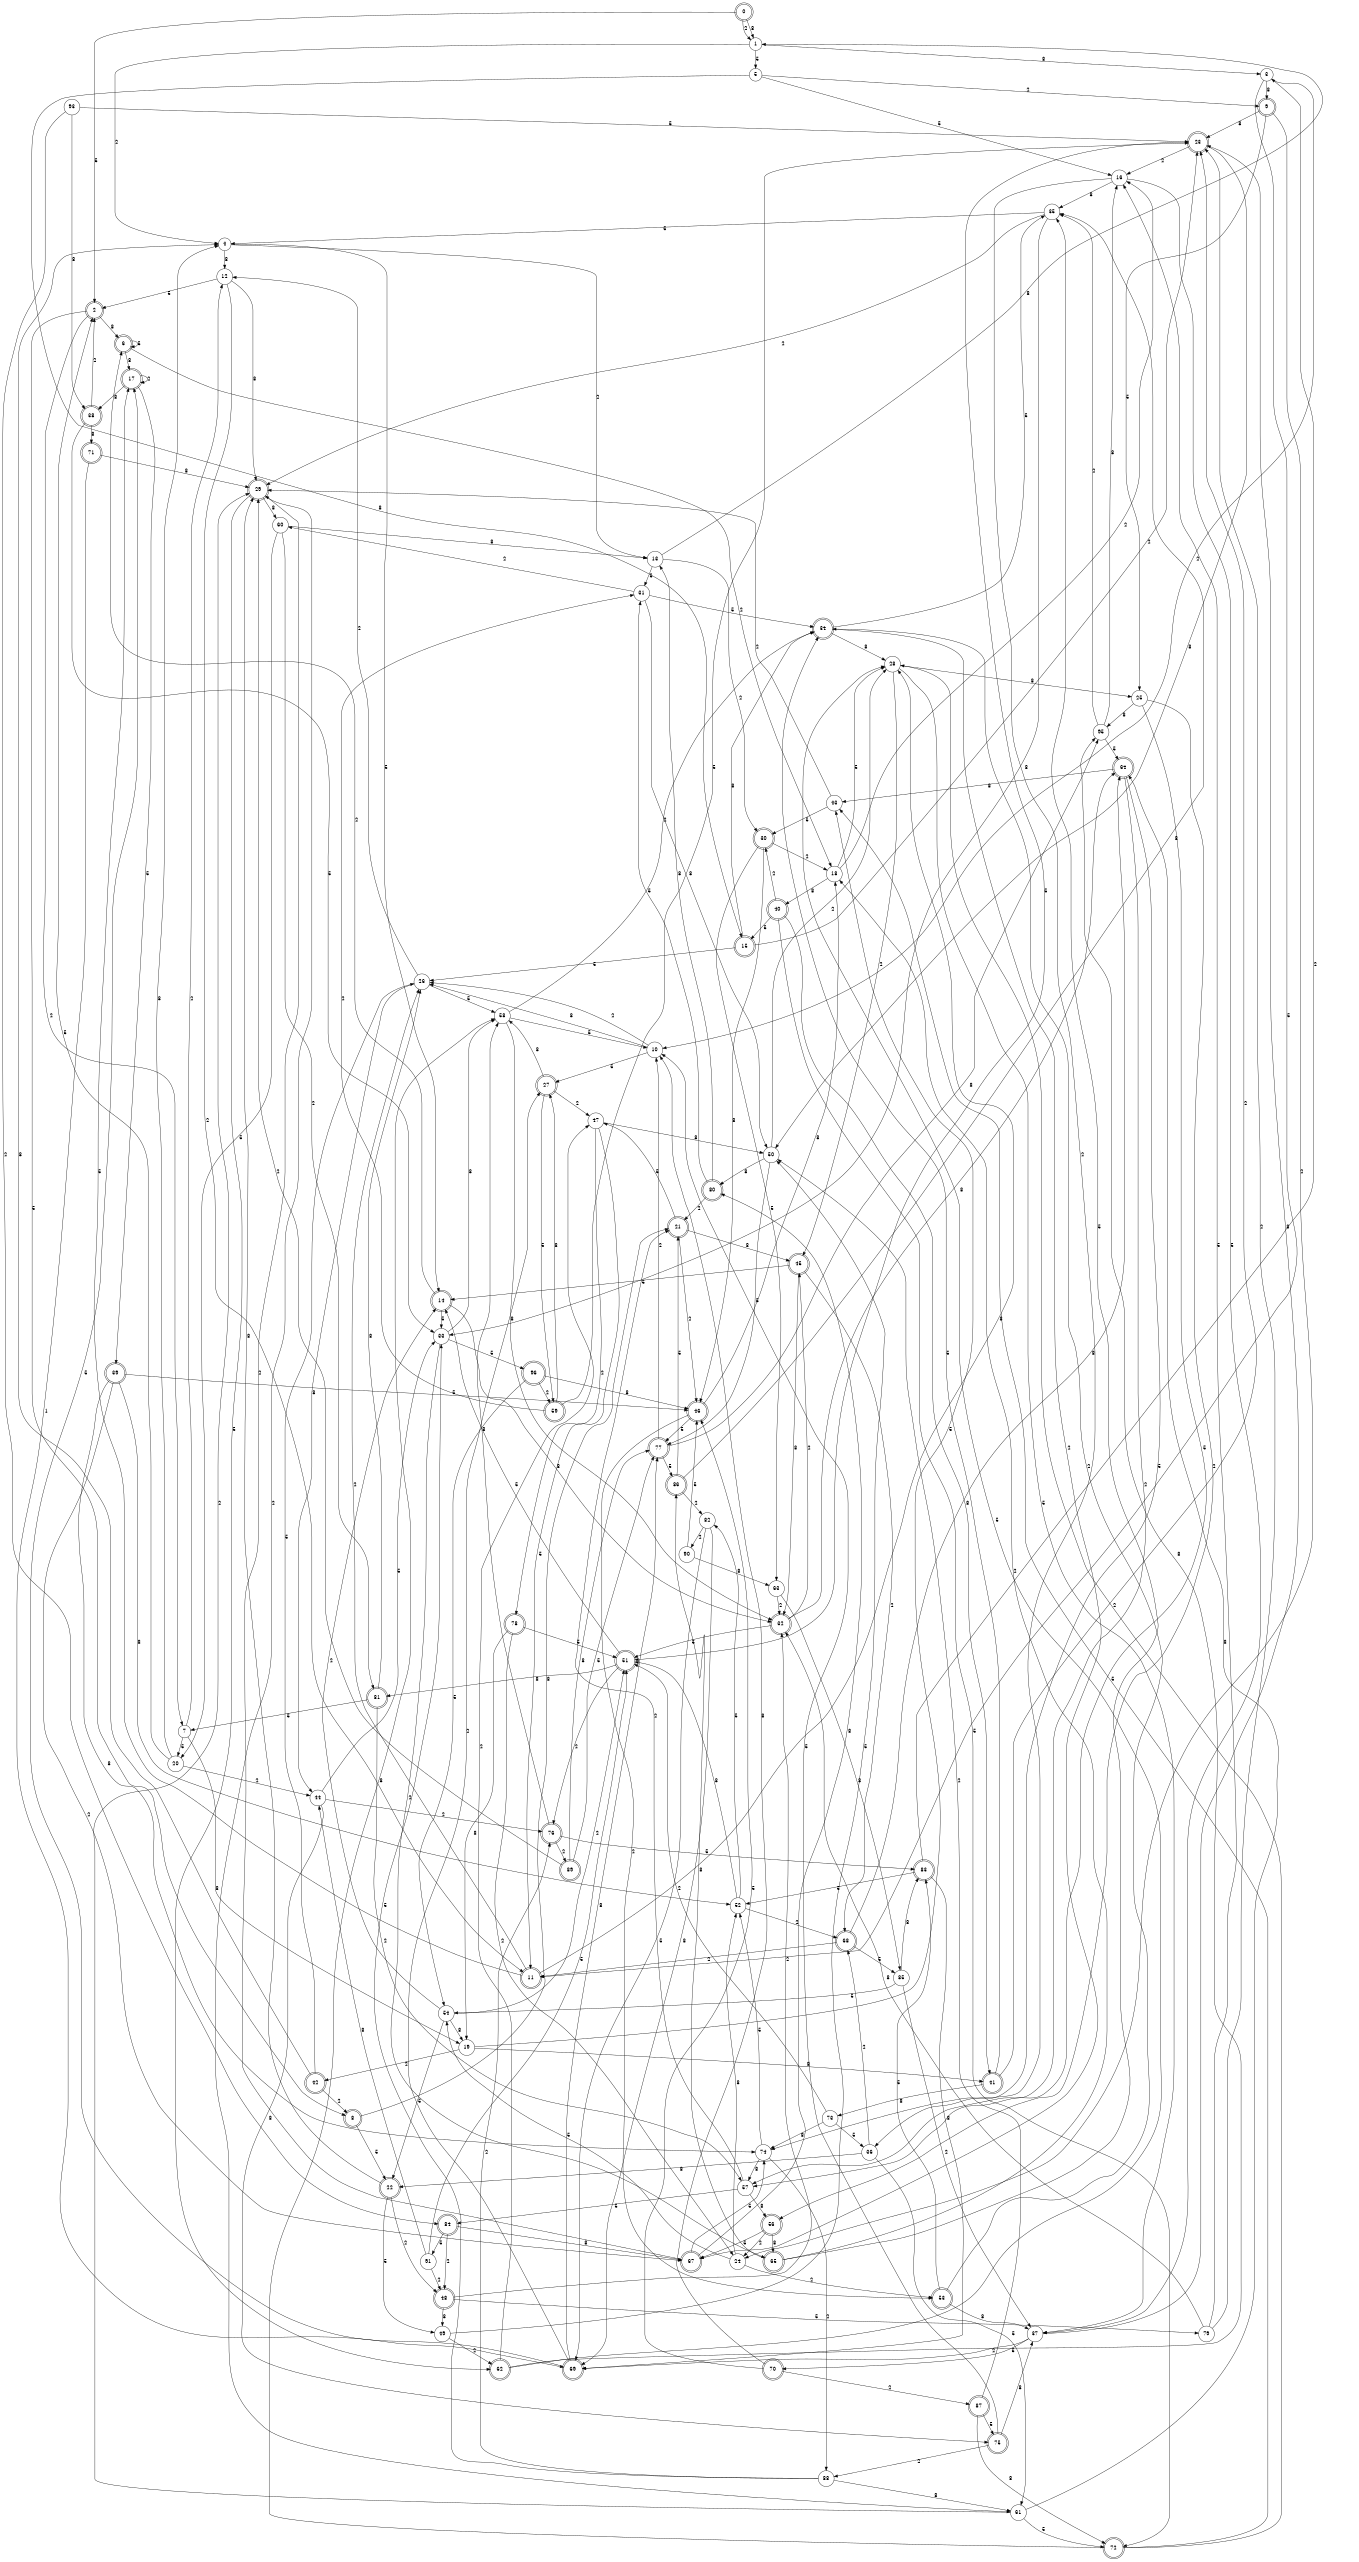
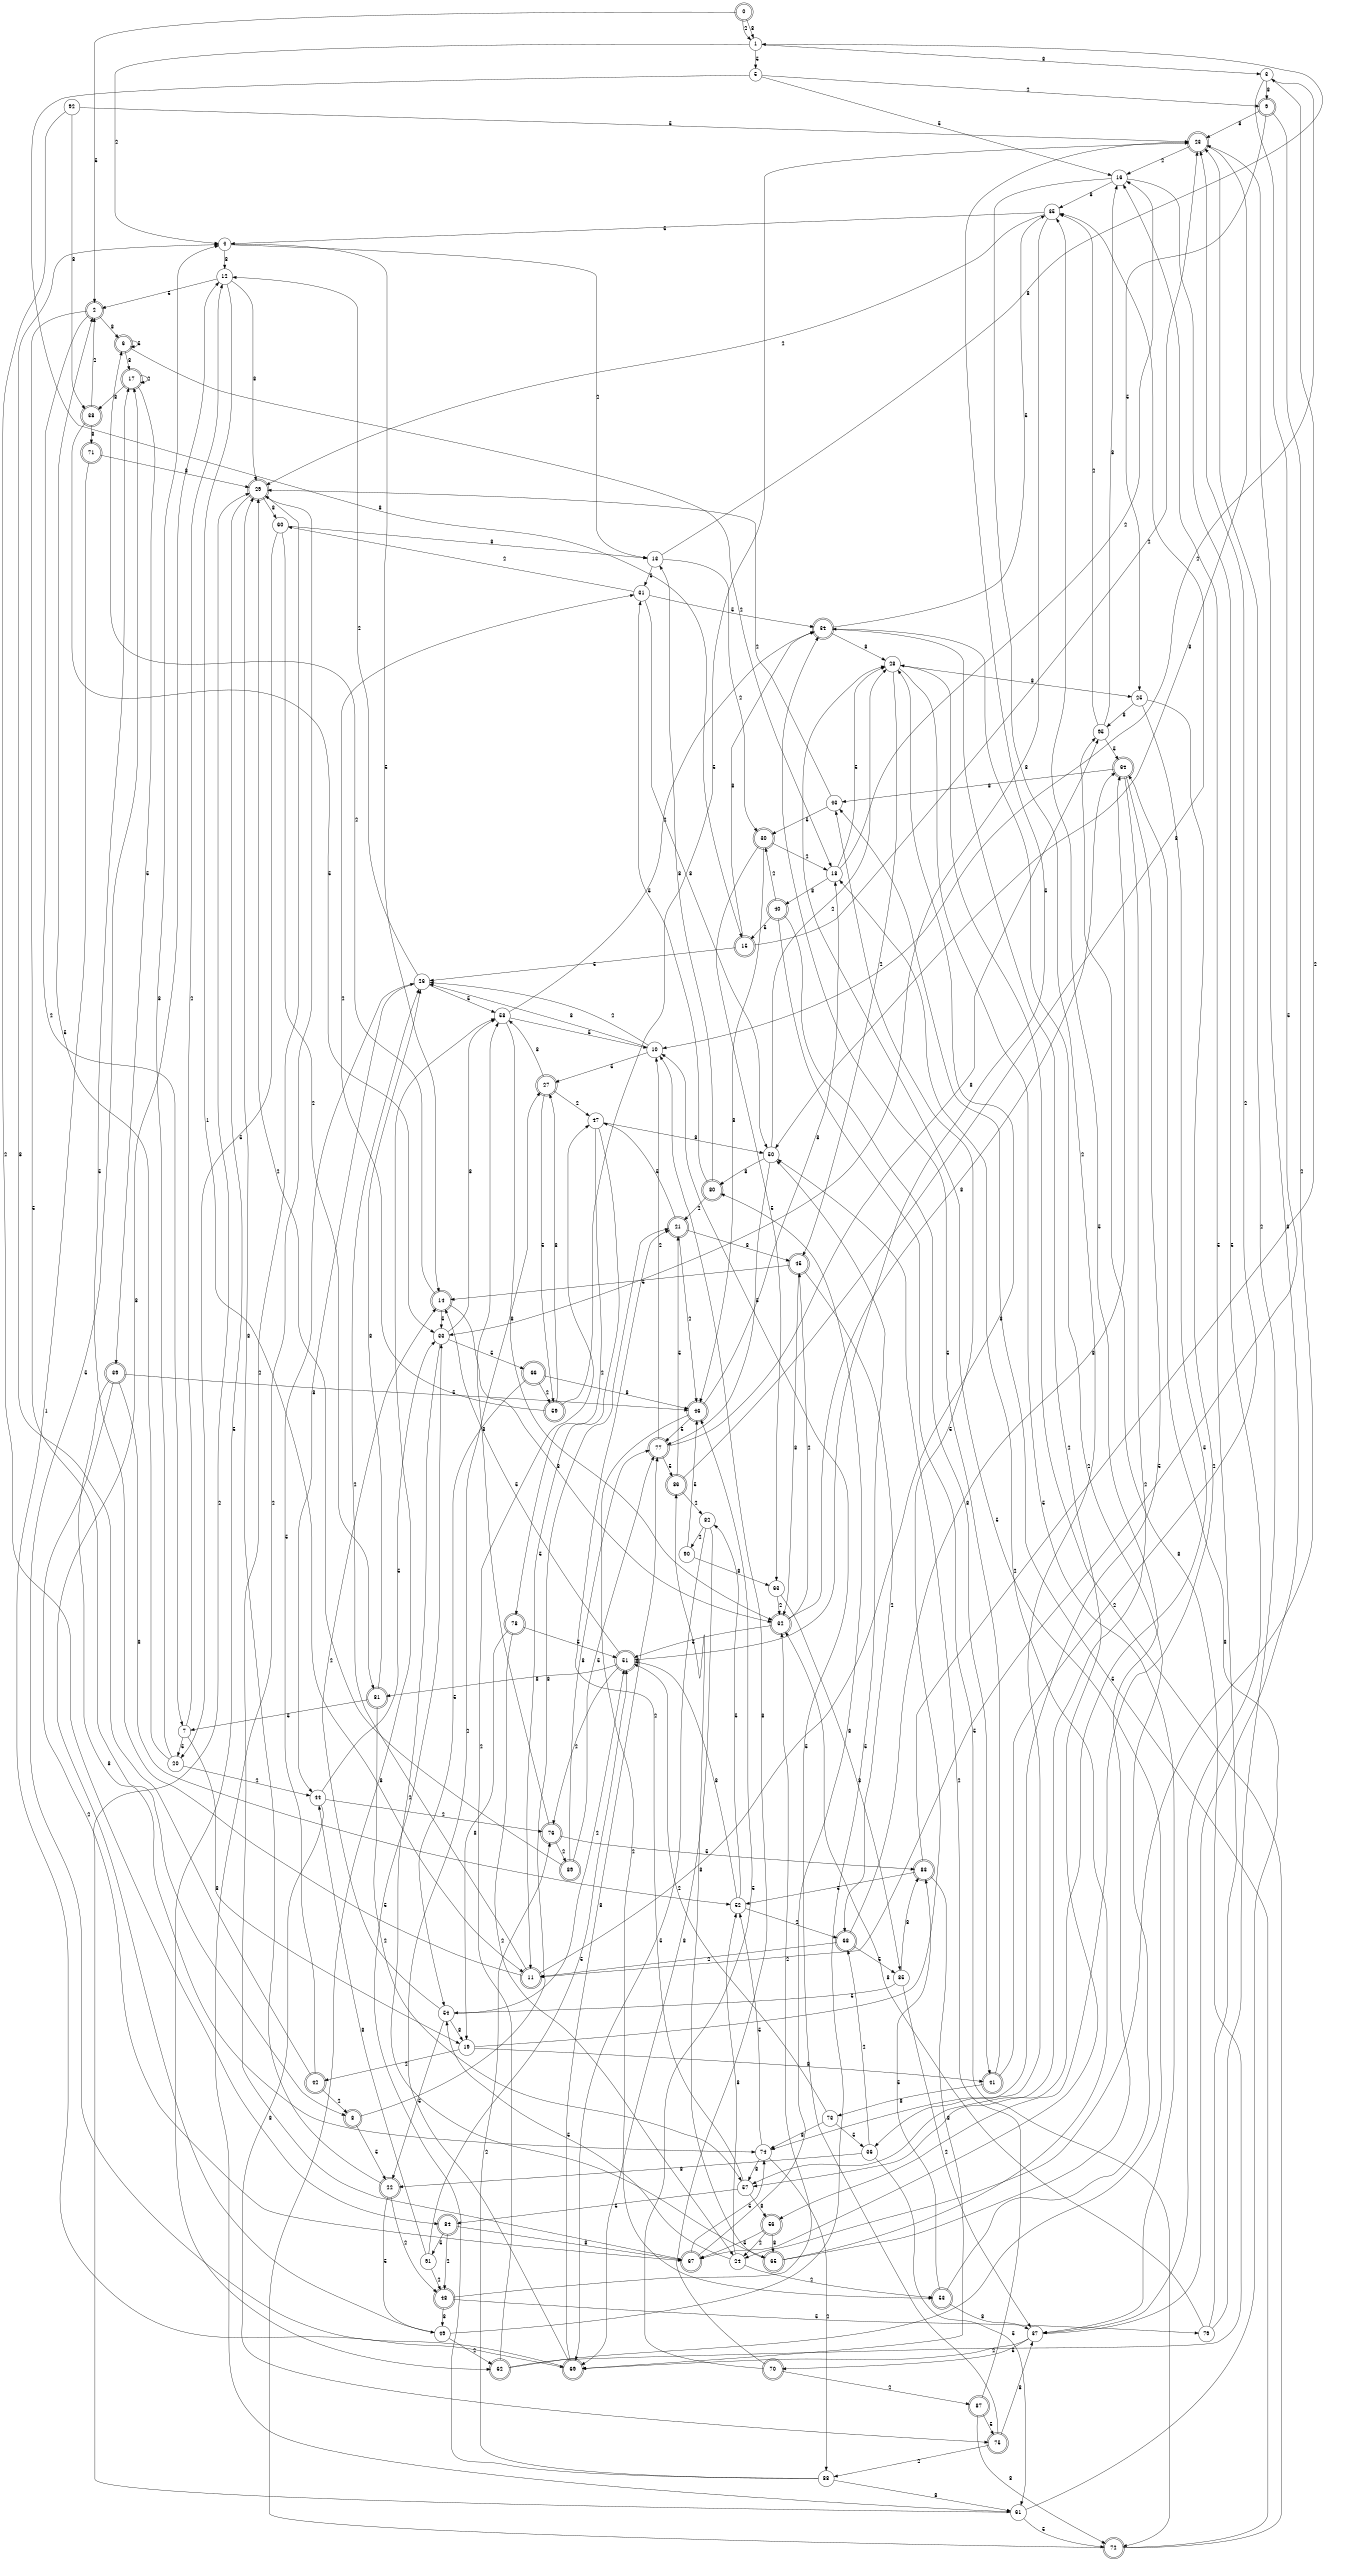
(72, 107) -> (72, 107)
(208, 1121) -> (208, 1121)
(534, 1373) -> (534, 1373)
none -> (135, 1389)
